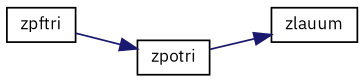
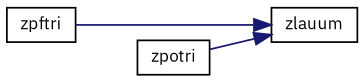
(98, 39) -> (165, 25)
